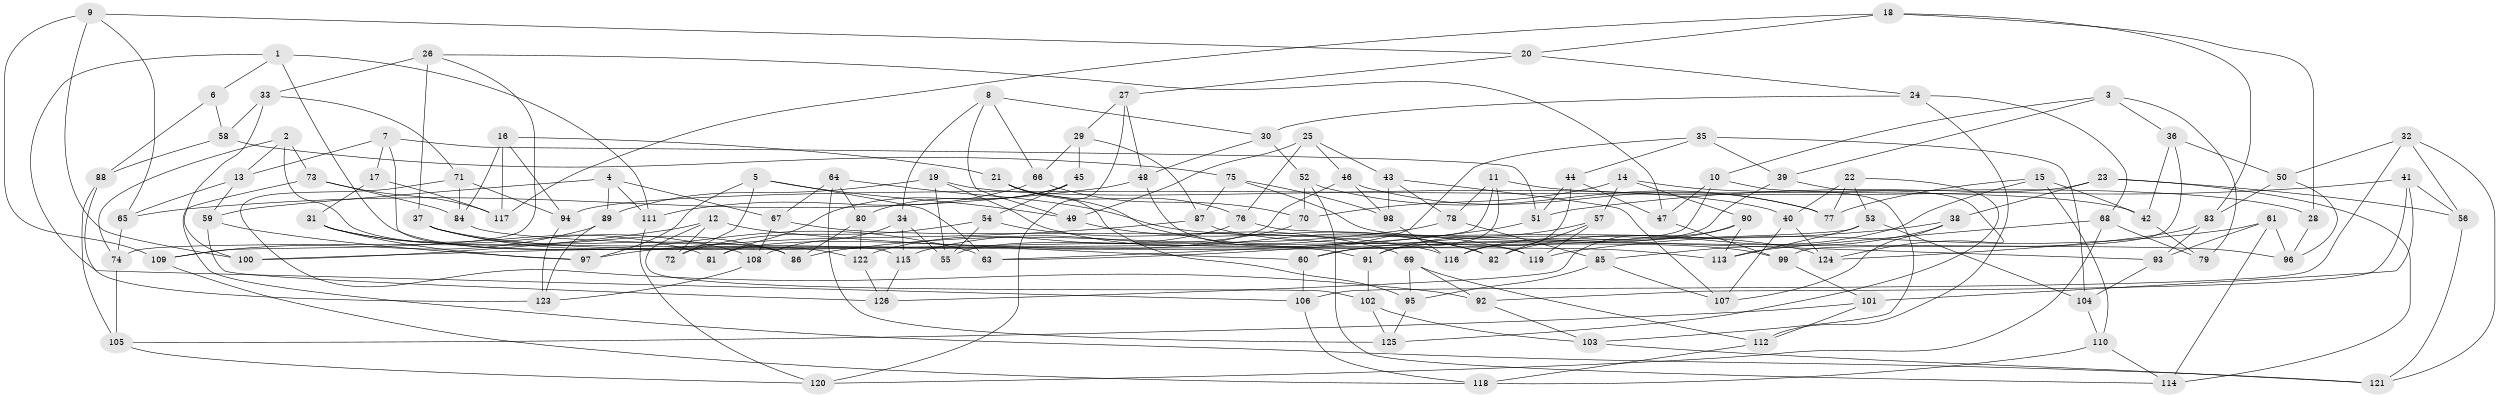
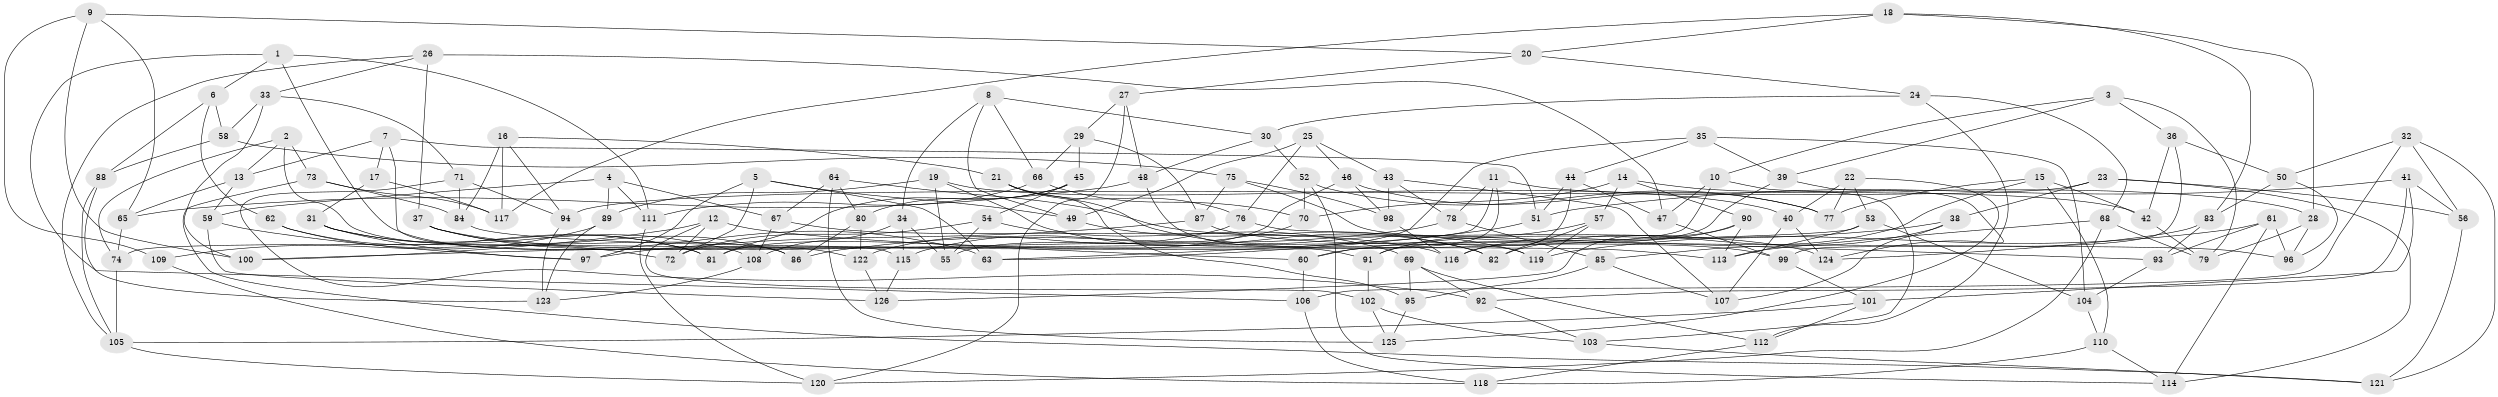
none -> (271, 219)
(530, 223) -> (145, 105)
none -> (2264, 240)
